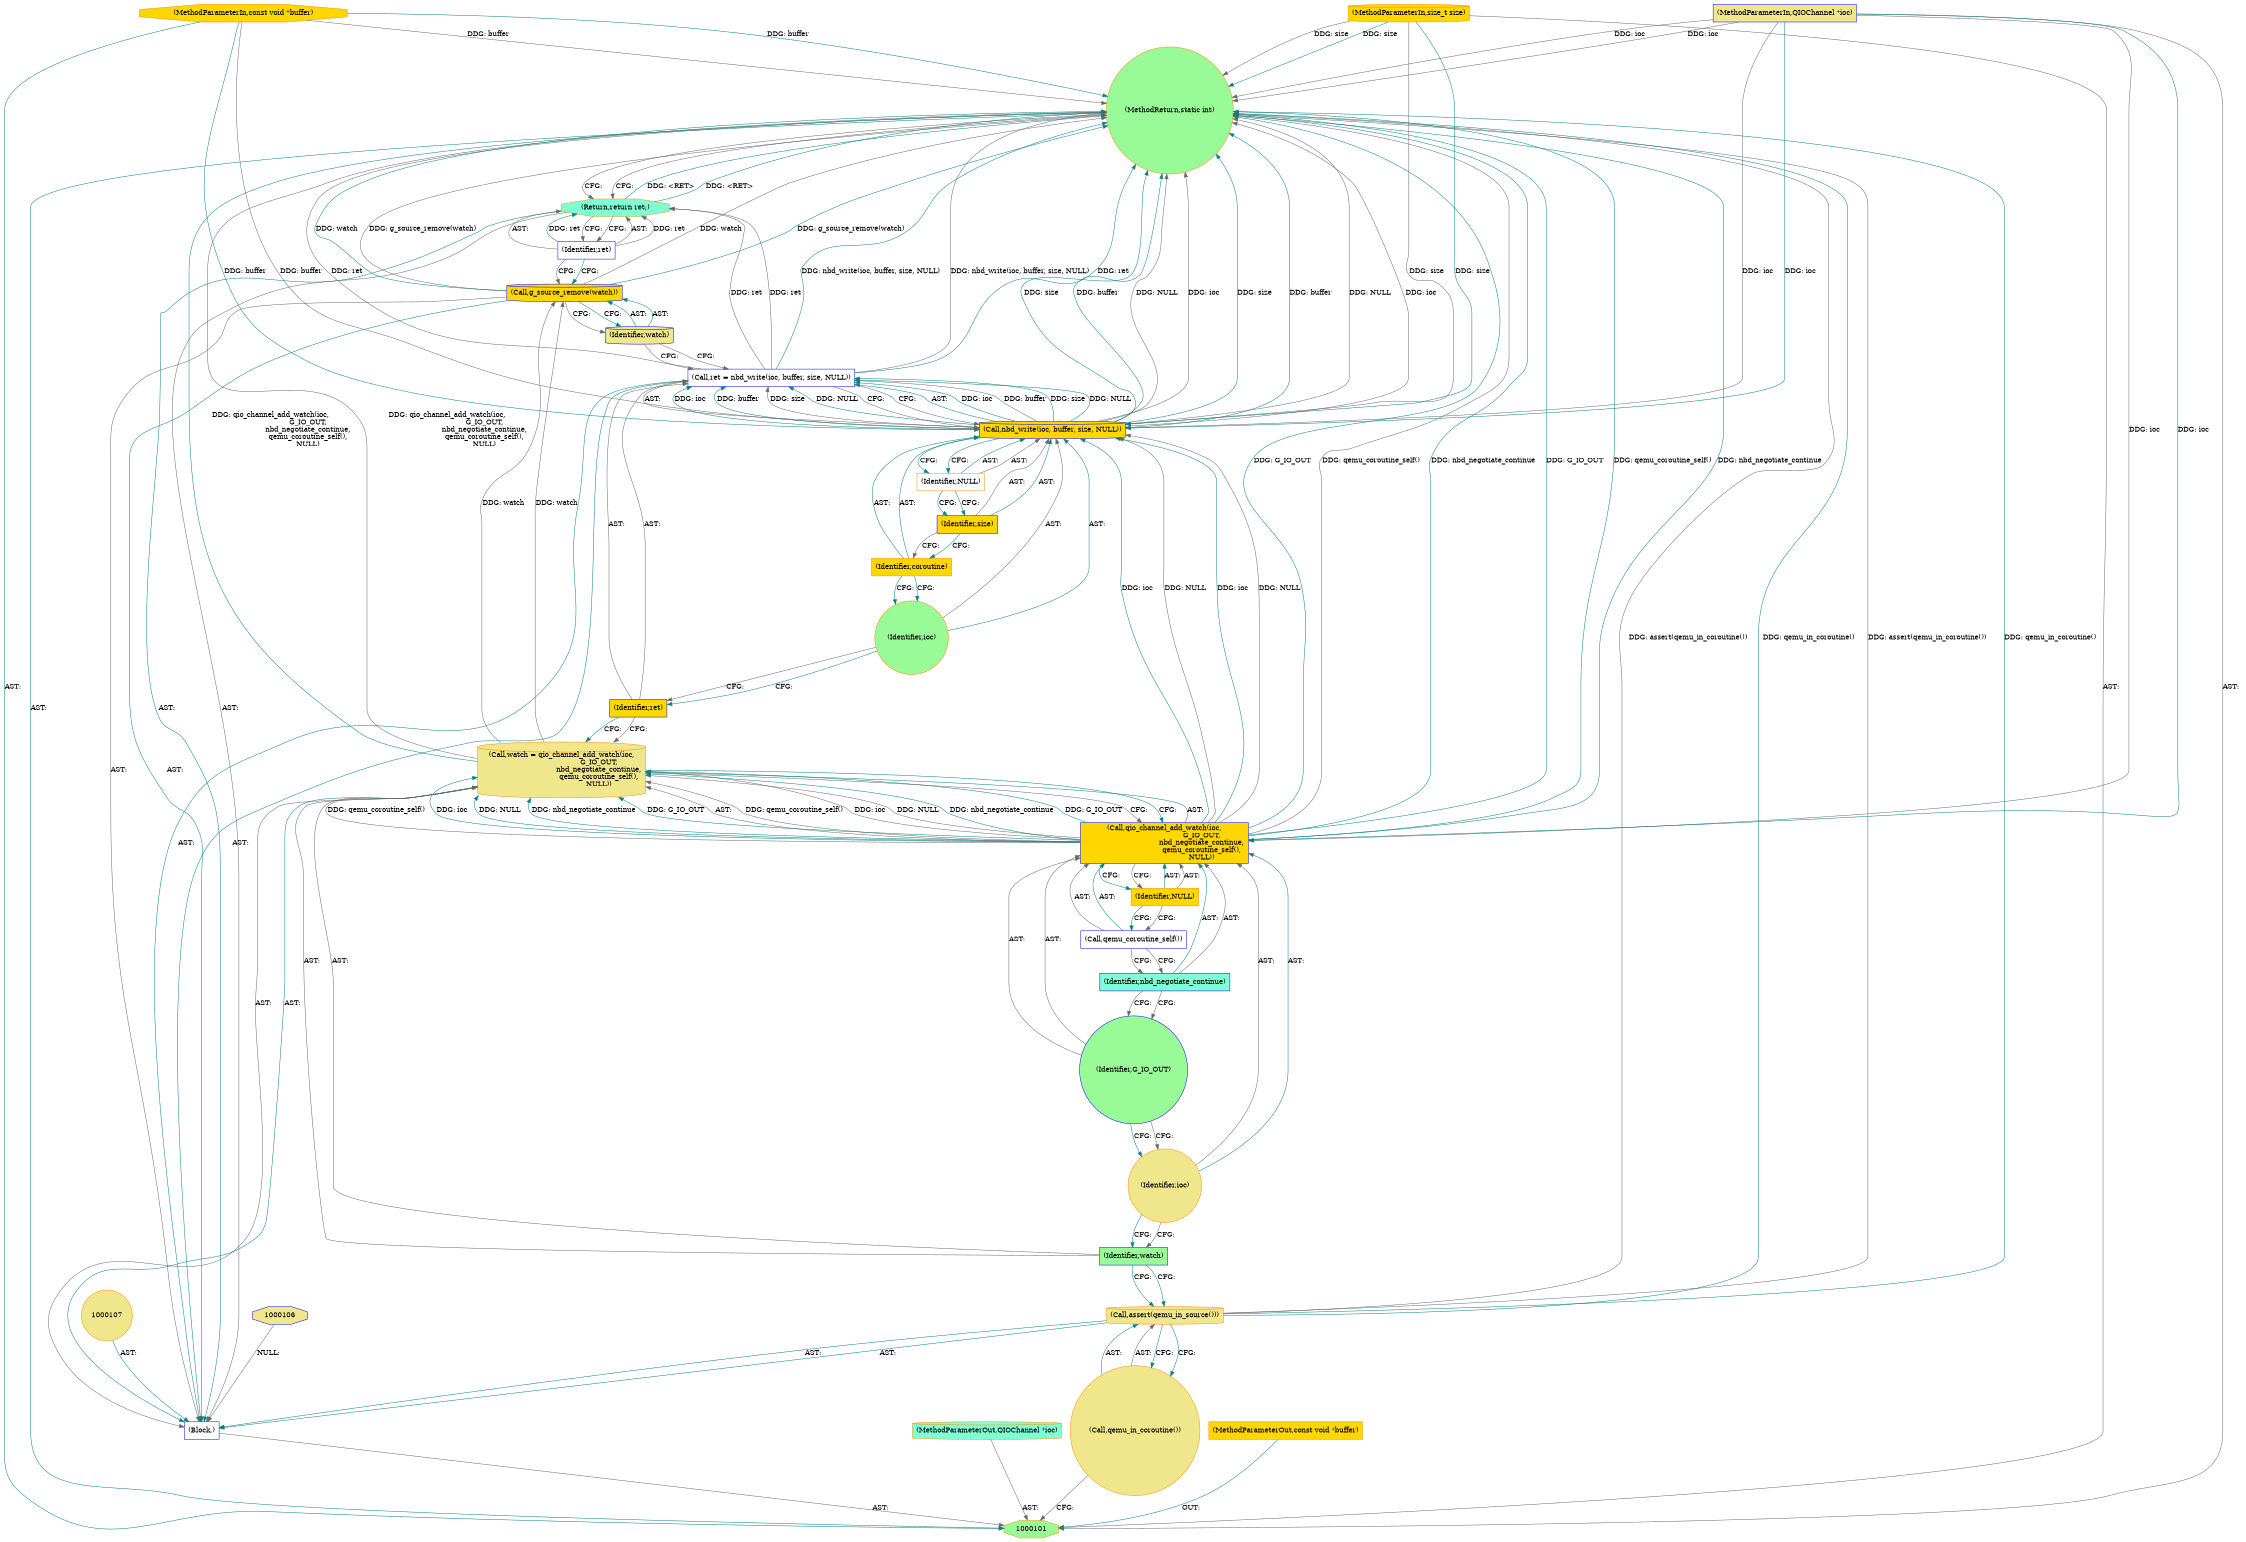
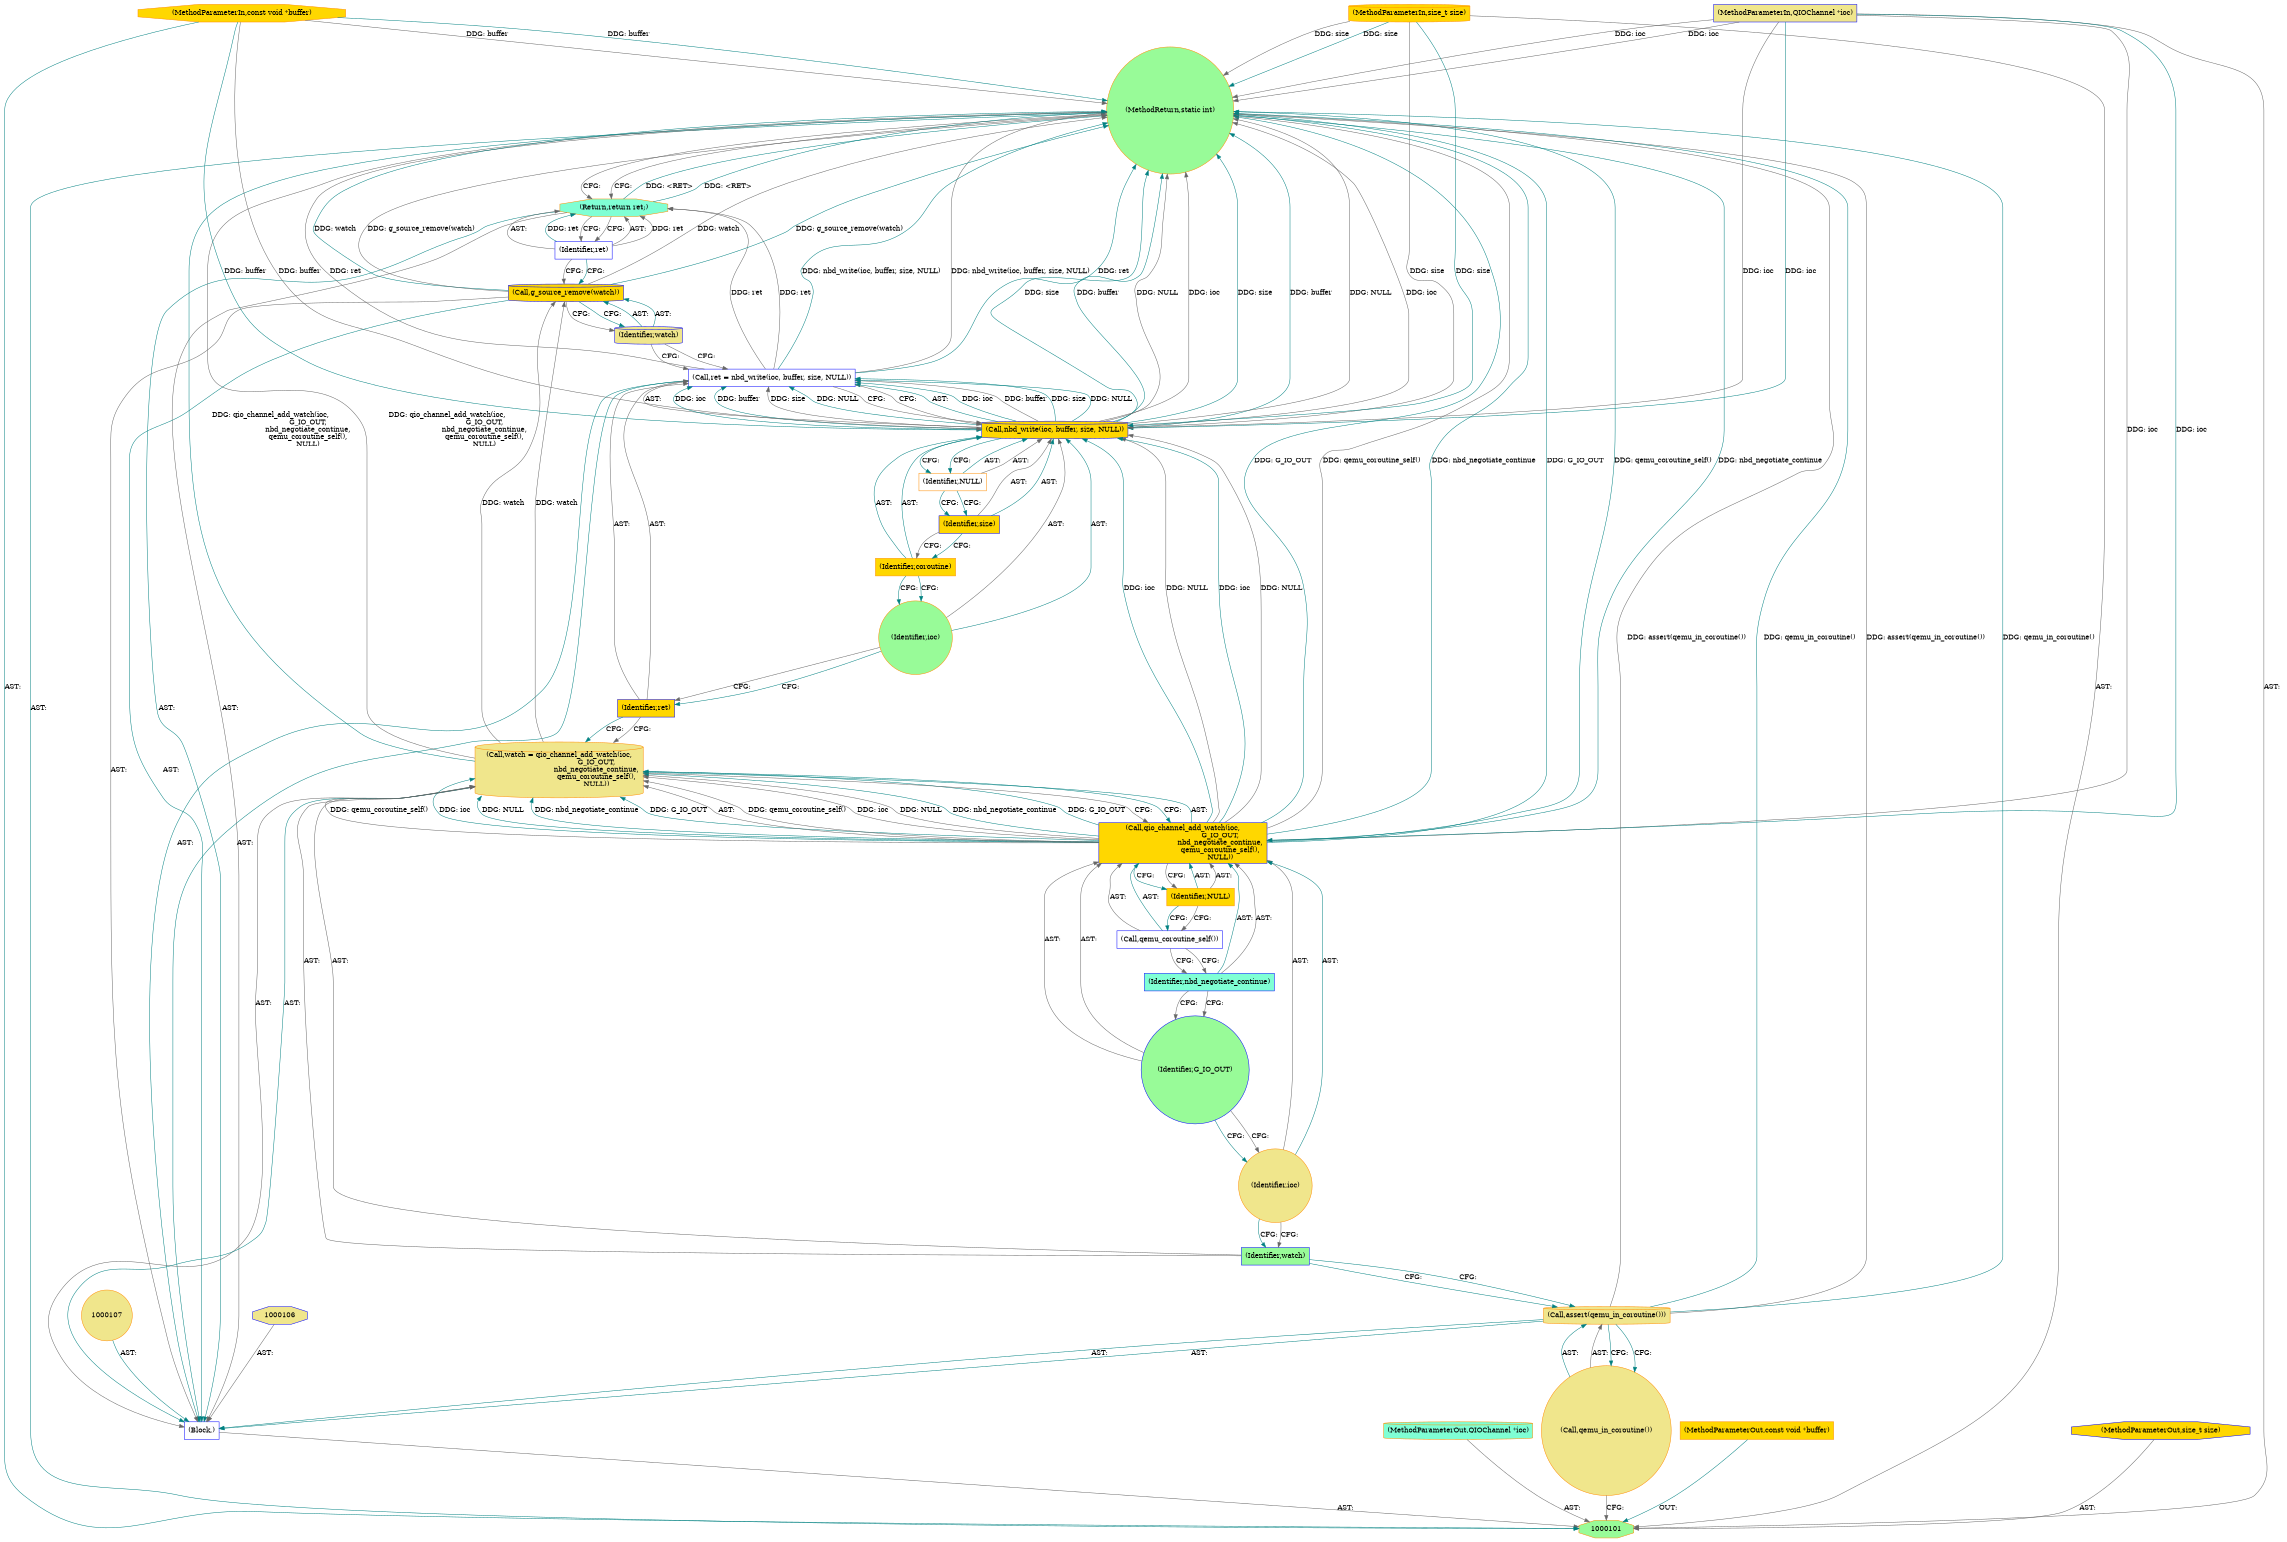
(1165, 1315) -> (1607, 1315)
(270, 1353) -> (266, 1353)
none -> (2161, 1431)
